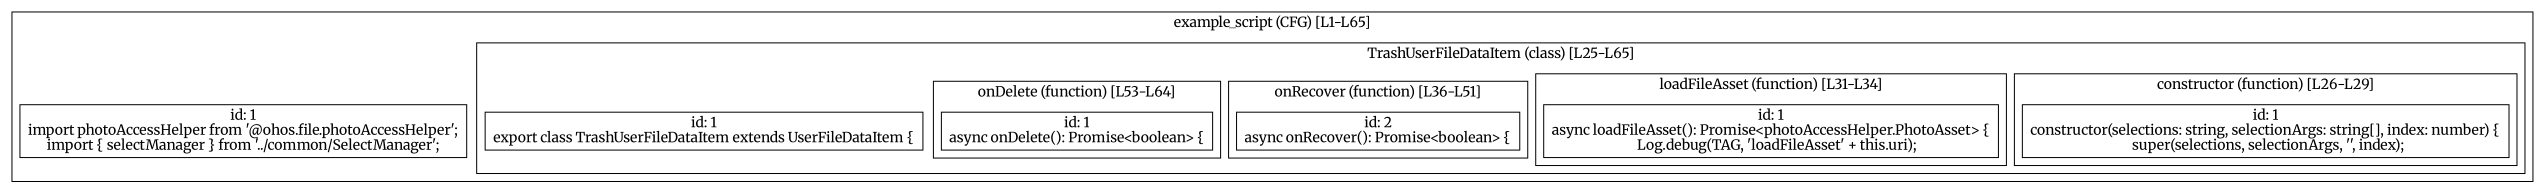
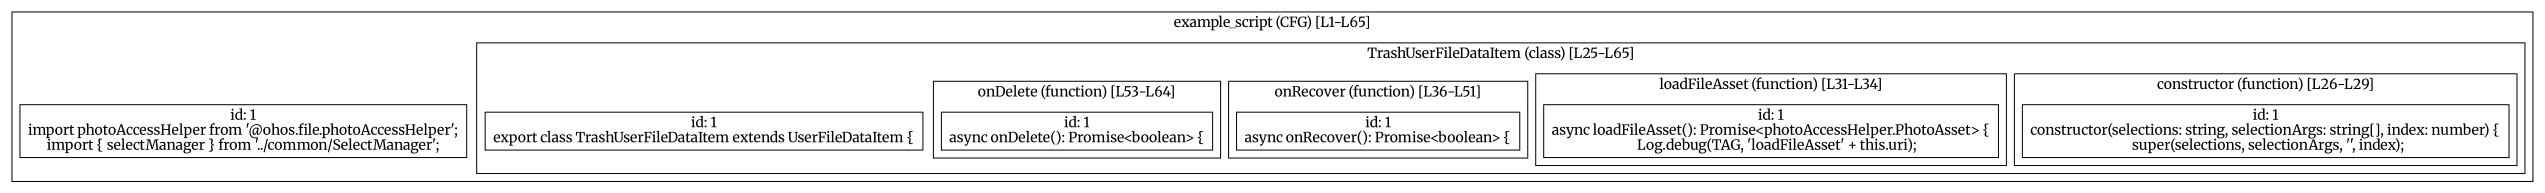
(1378, 131) -> (1378, 131)
